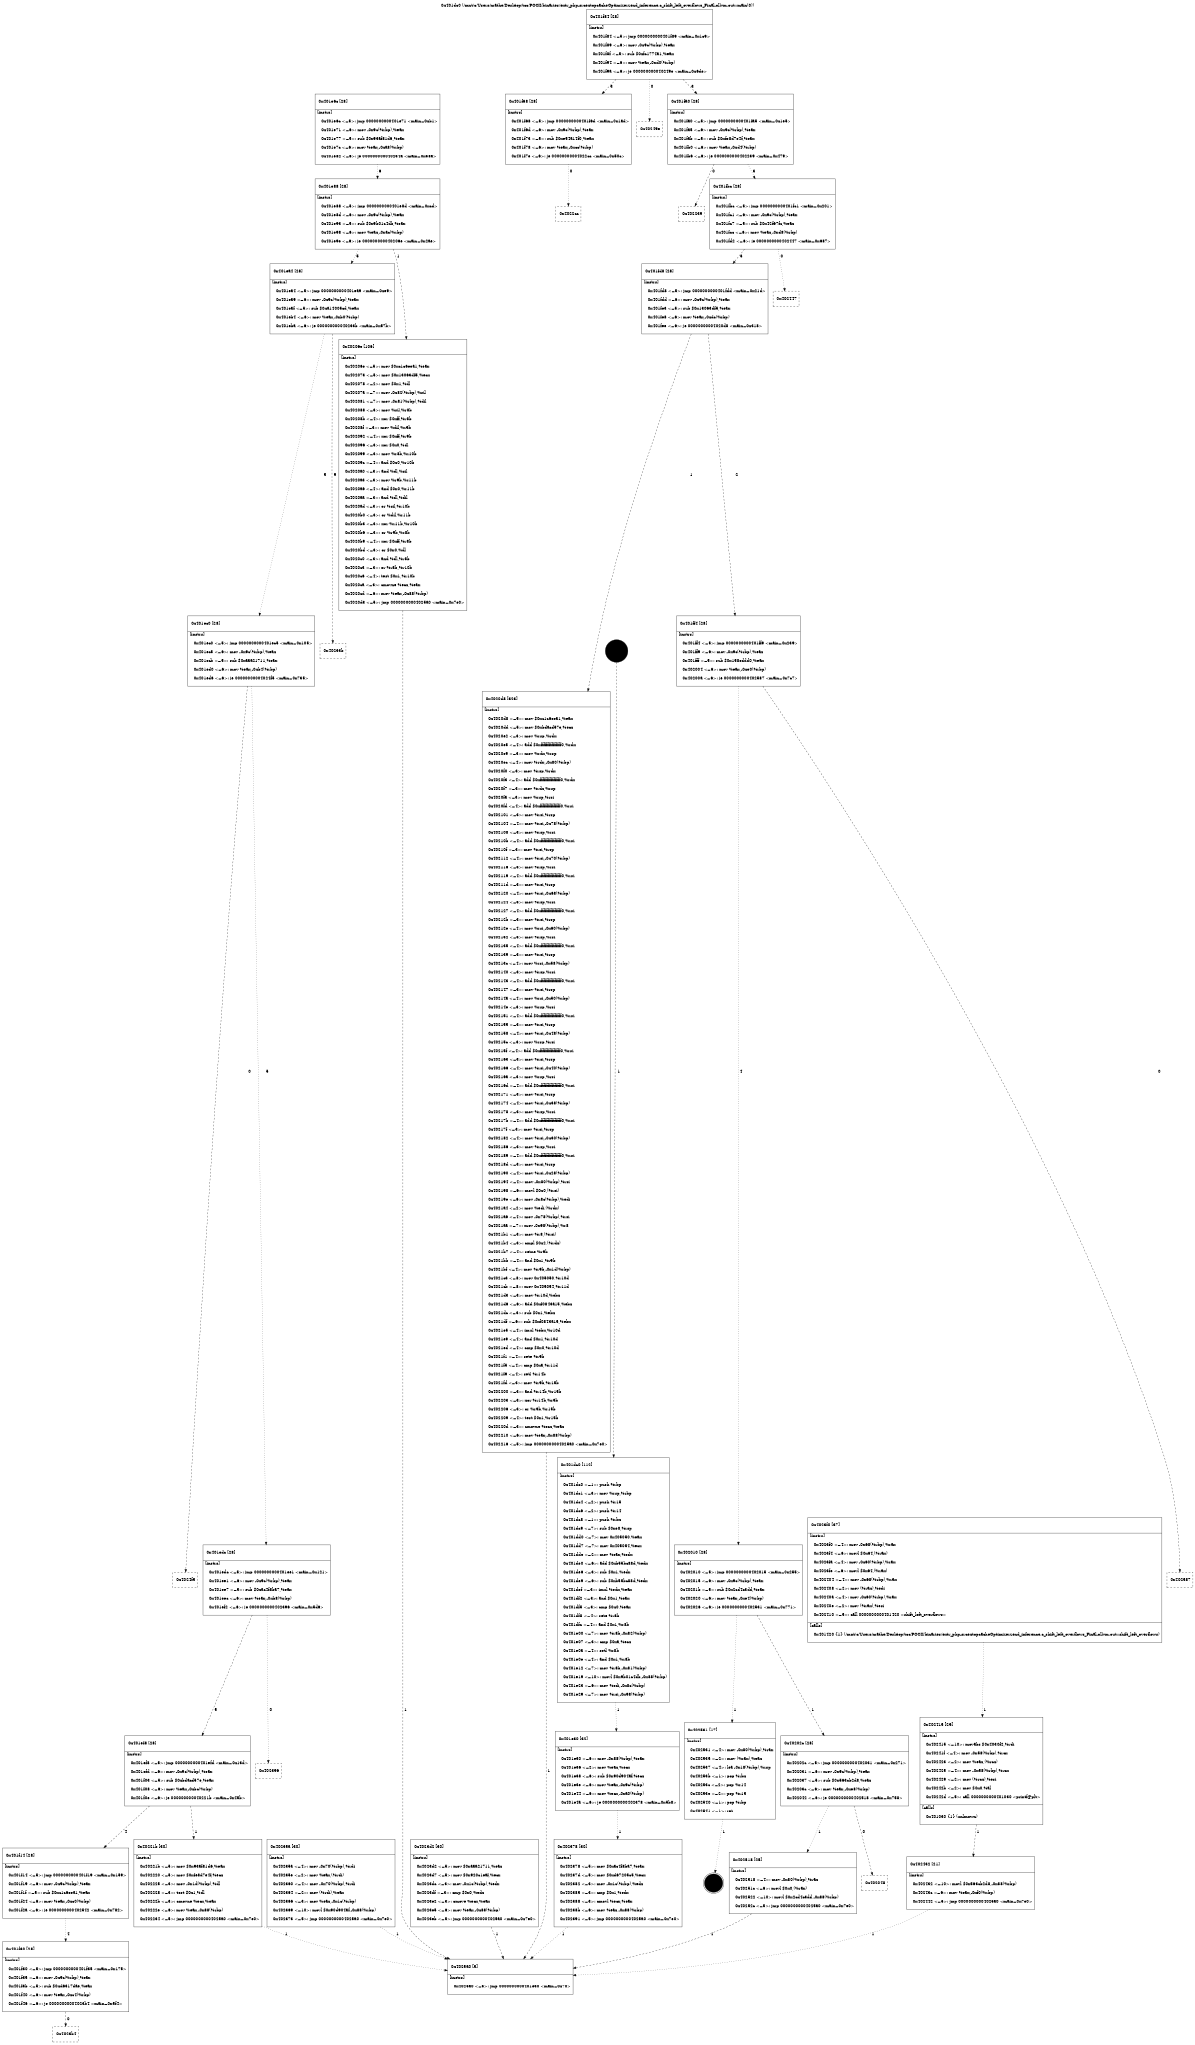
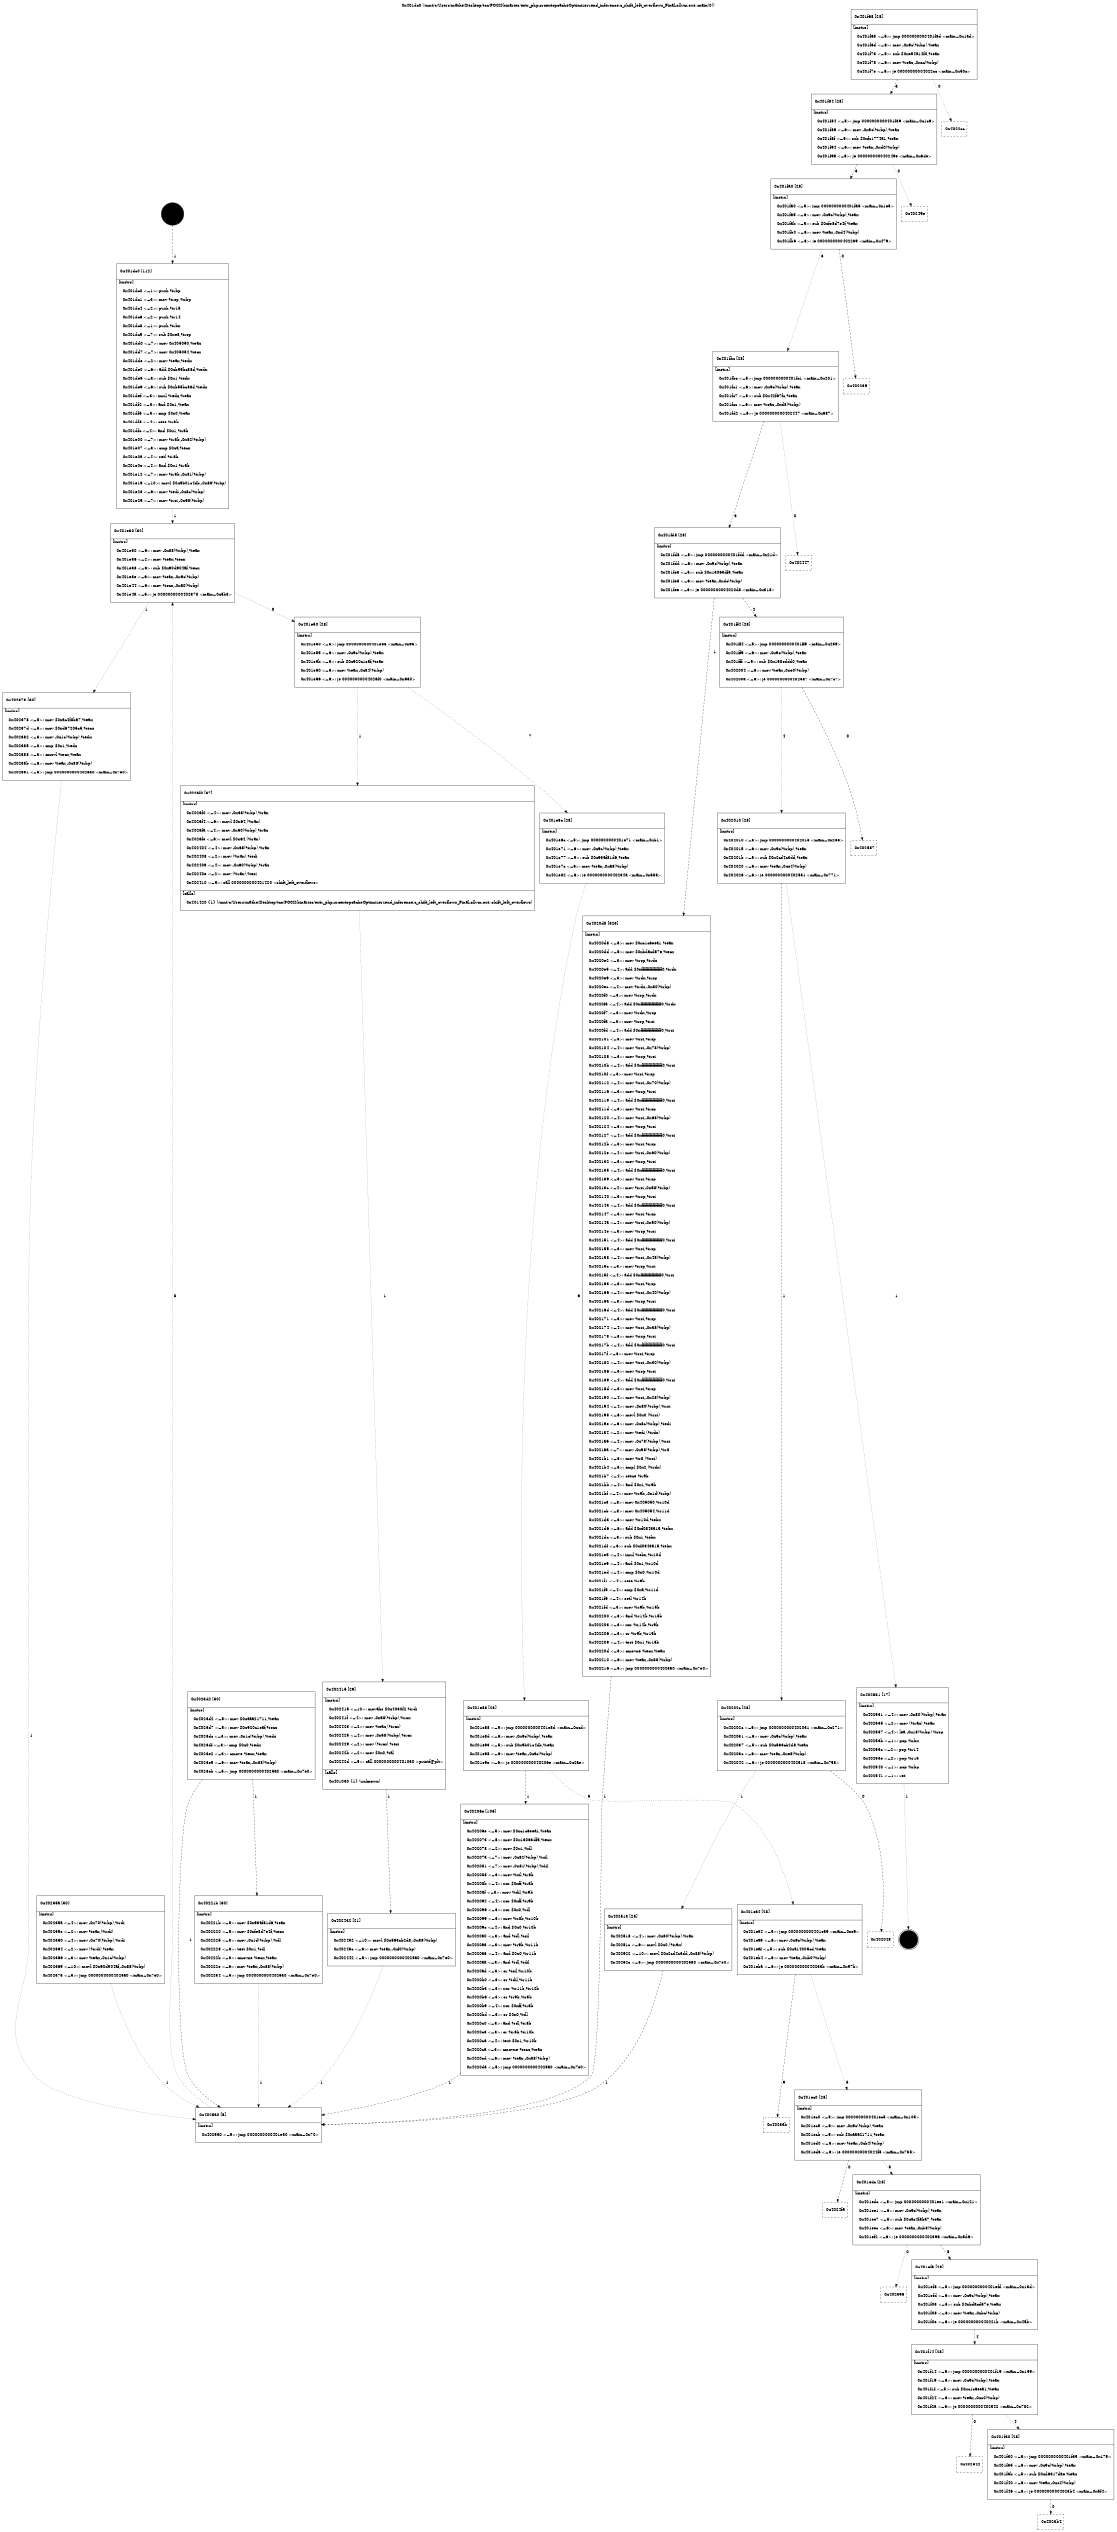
(610, 86) -> (895, 85)
none -> (358, 652)
none -> (173, 1365)
(192, 1821) -> (255, 1836)
none -> (970, 2464)
